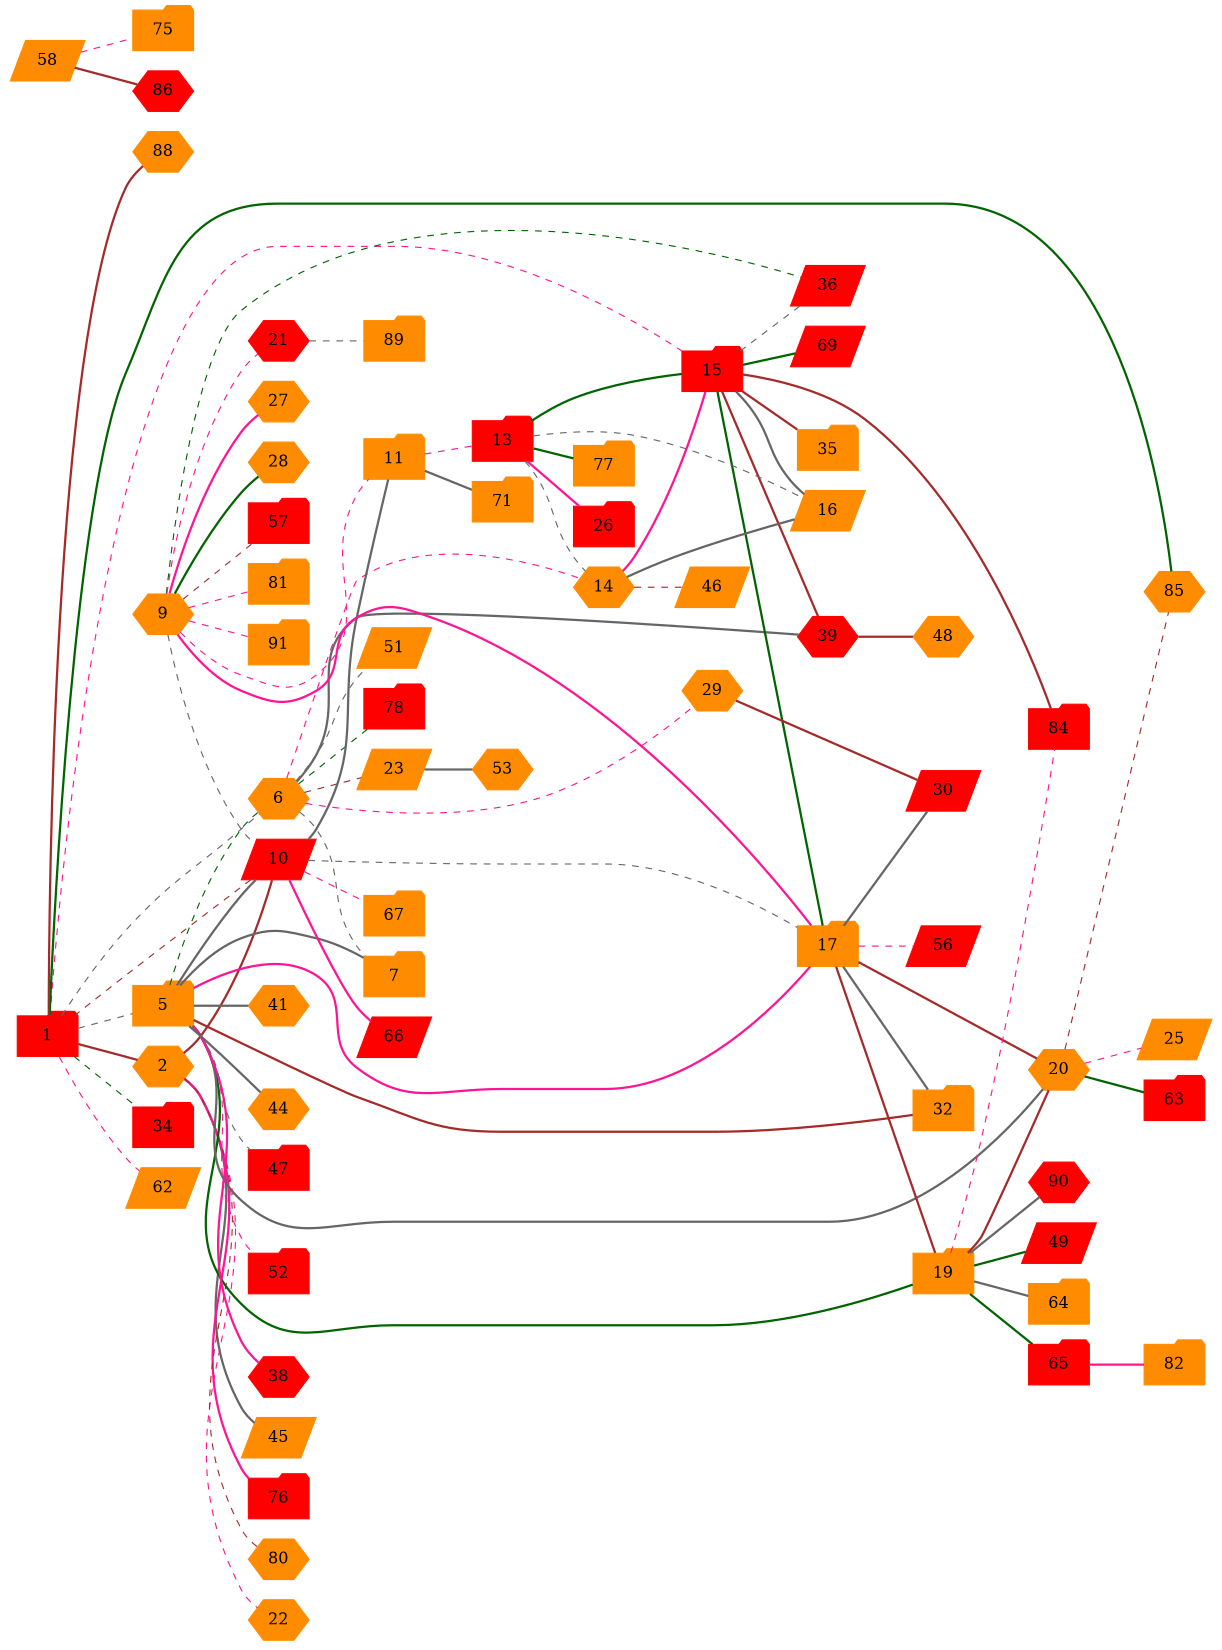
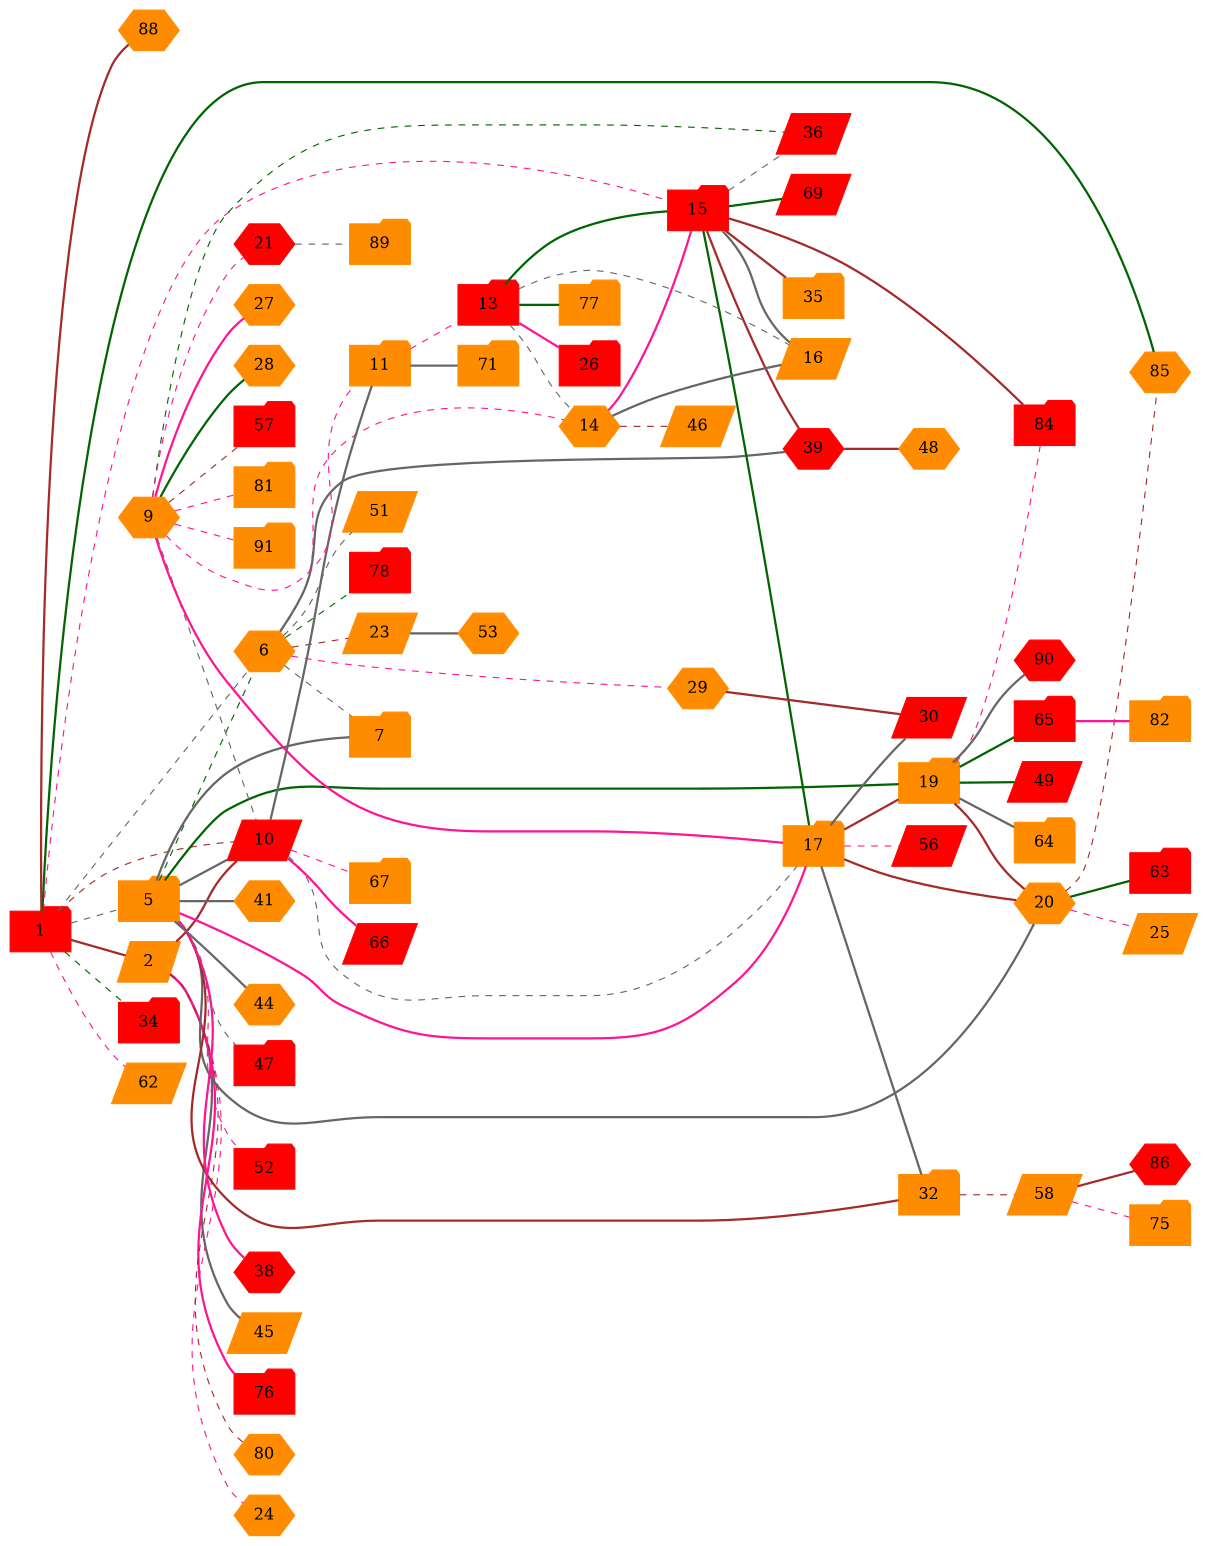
(163, 1066) -> (149, 962)
none -> (987, 1195)
(279, 1620) -> (264, 1515)
